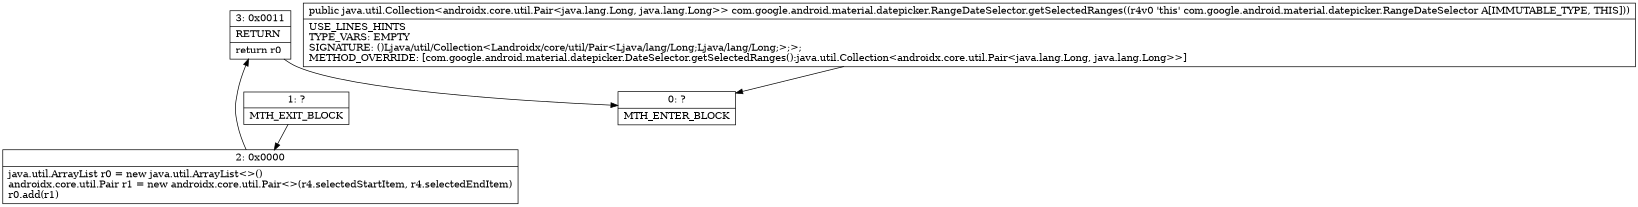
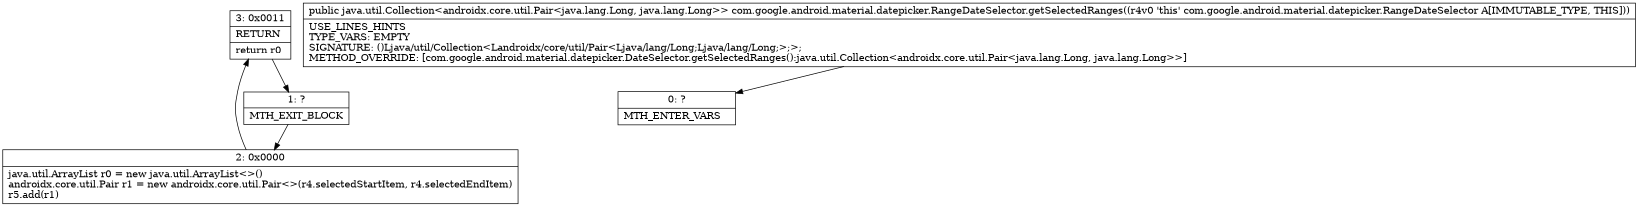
(445, 94) -> (279, 72)
(677, 116) -> (672, 116)
(34, 195) -> (34, 195)
